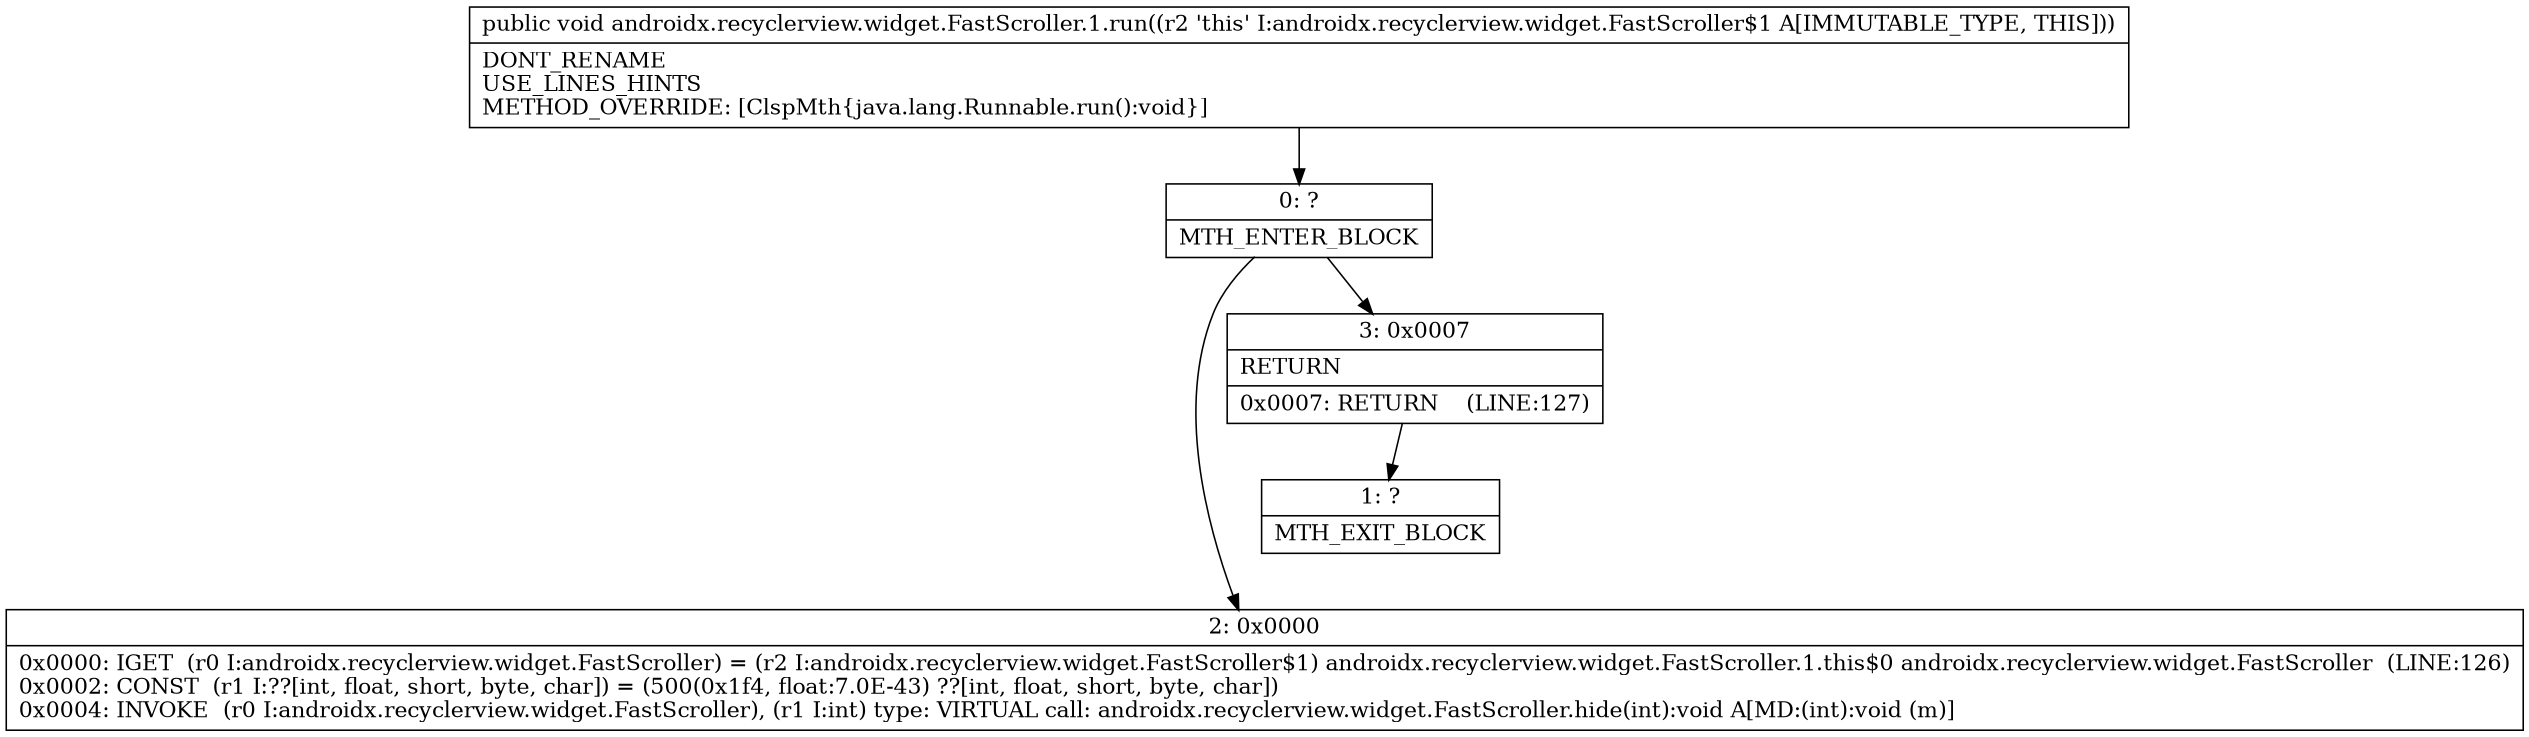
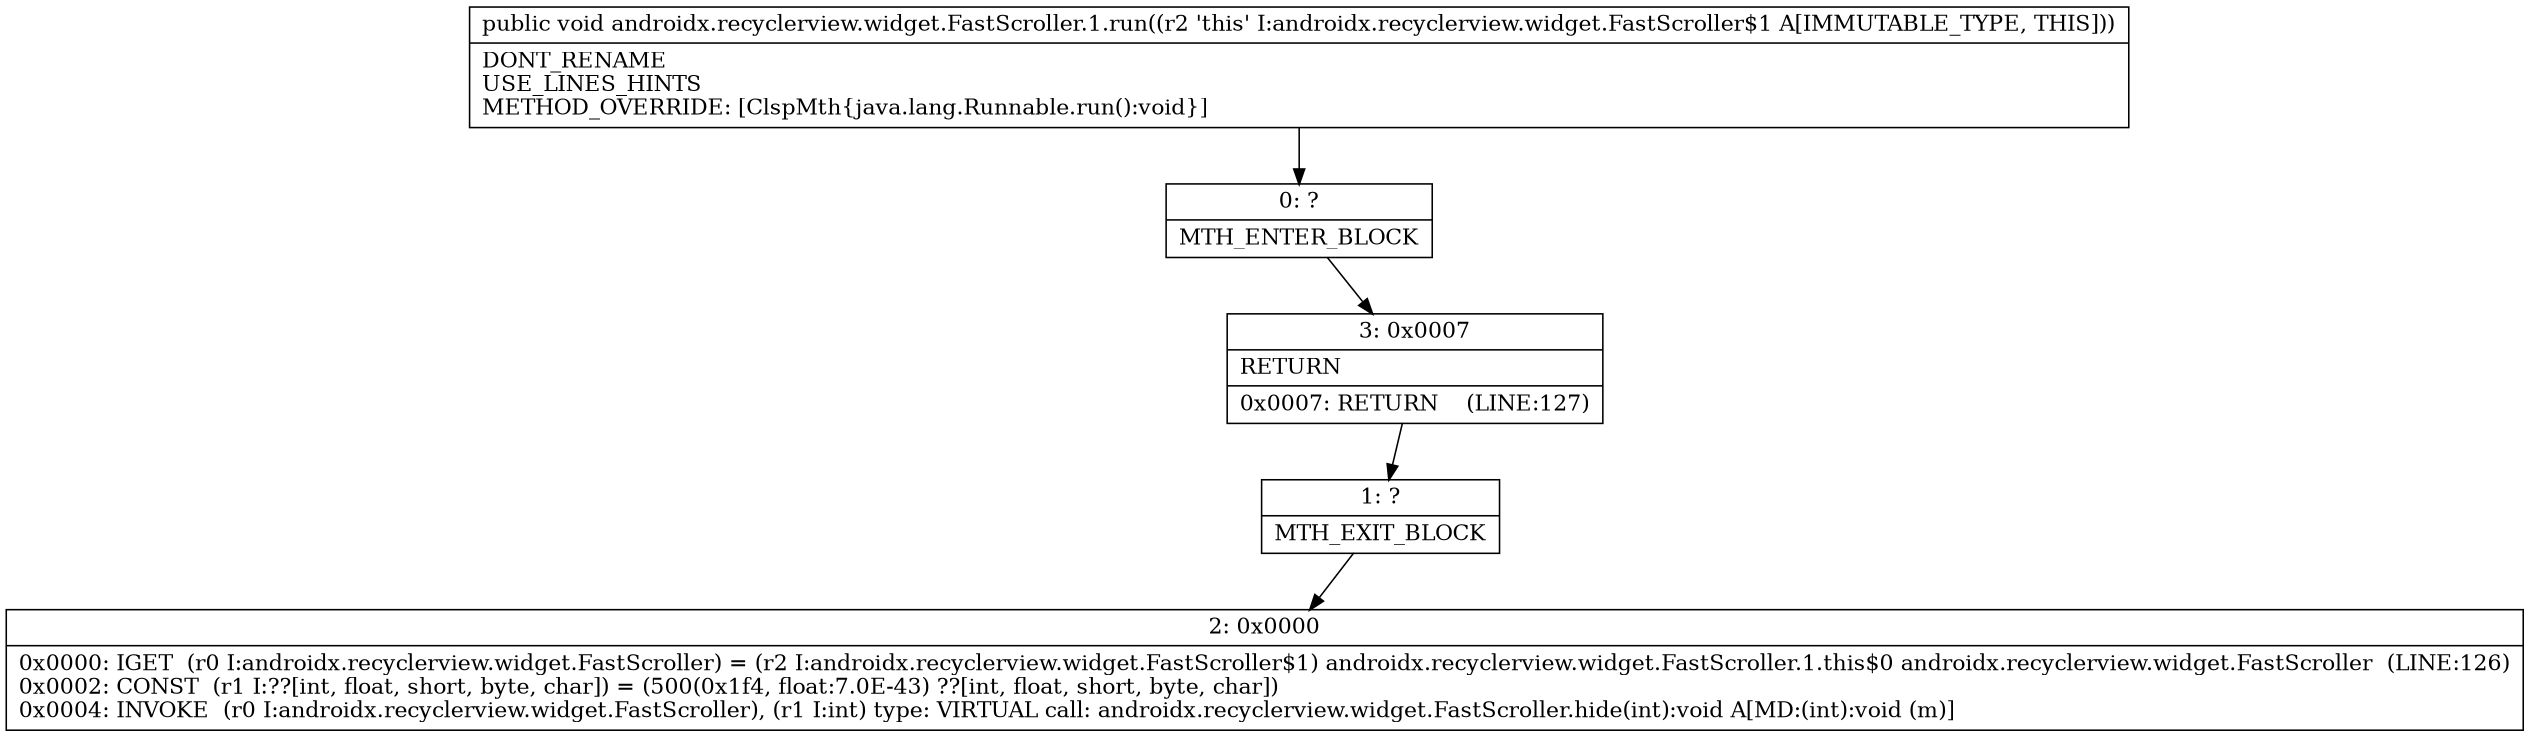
(1196, 420) -> (1337, 575)
